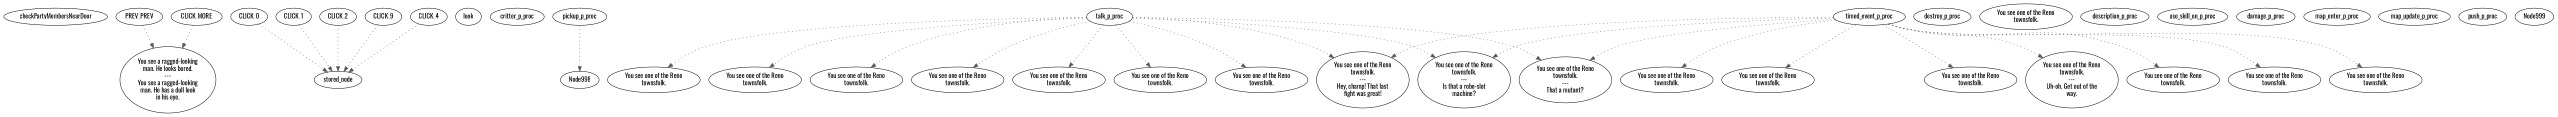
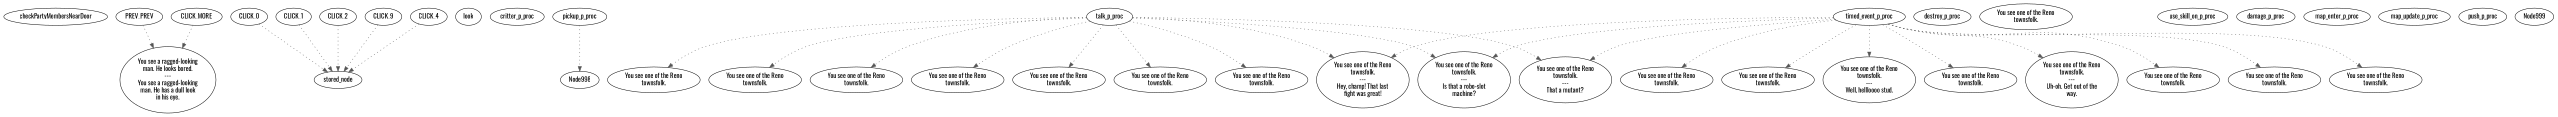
(2115, 17) -> none
none -> (1869, 80)
